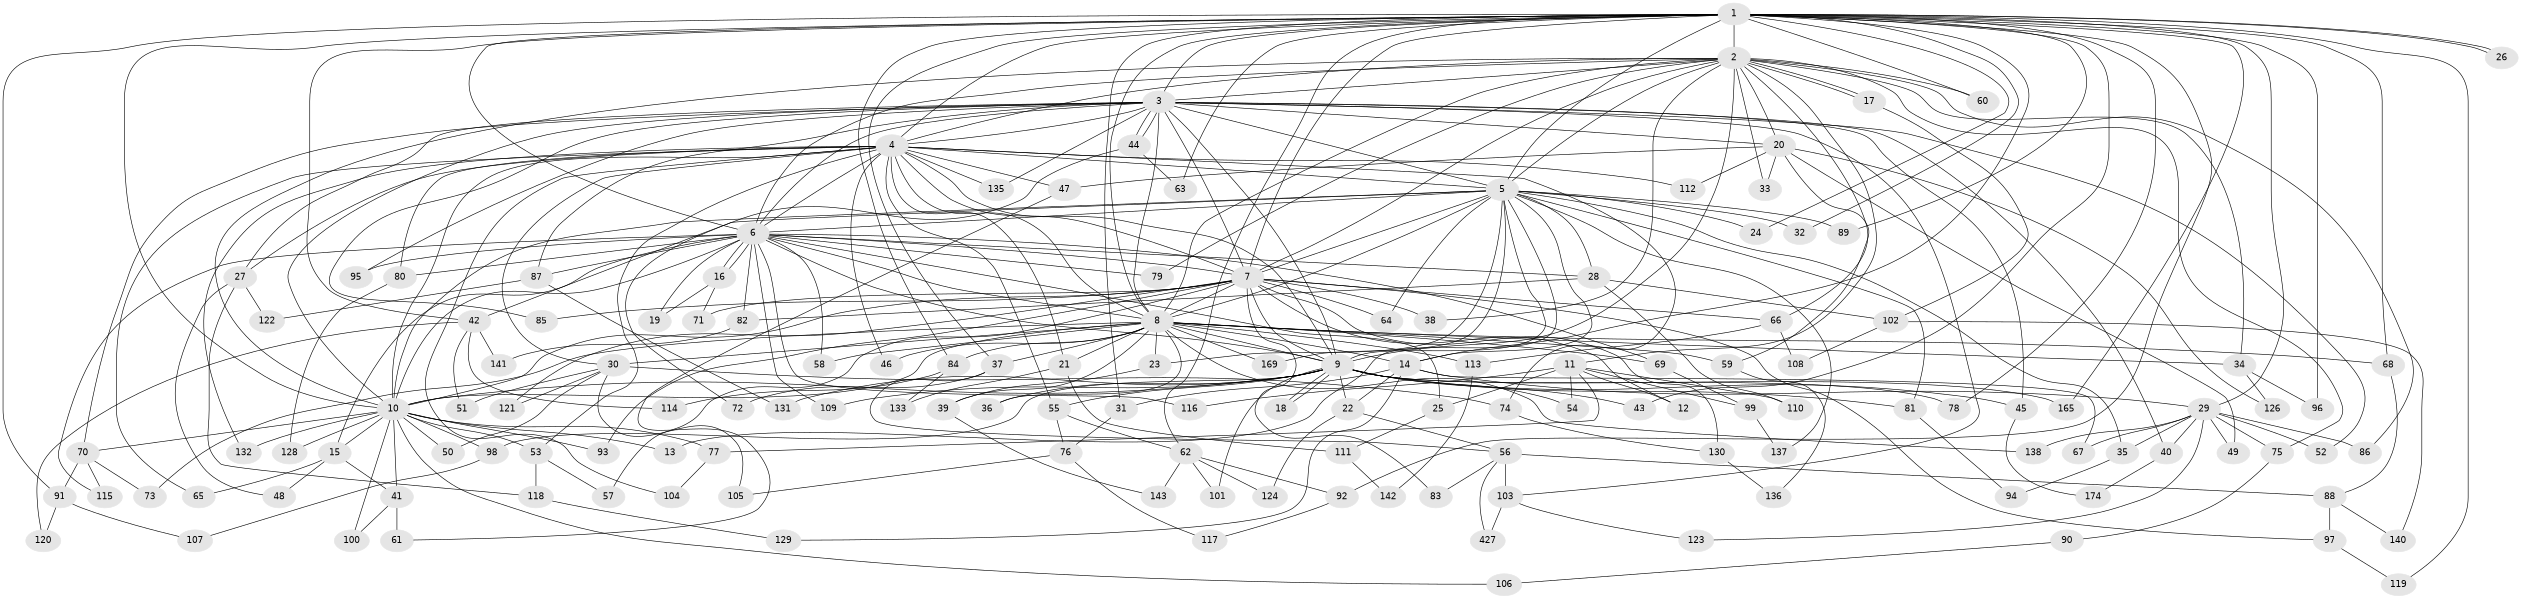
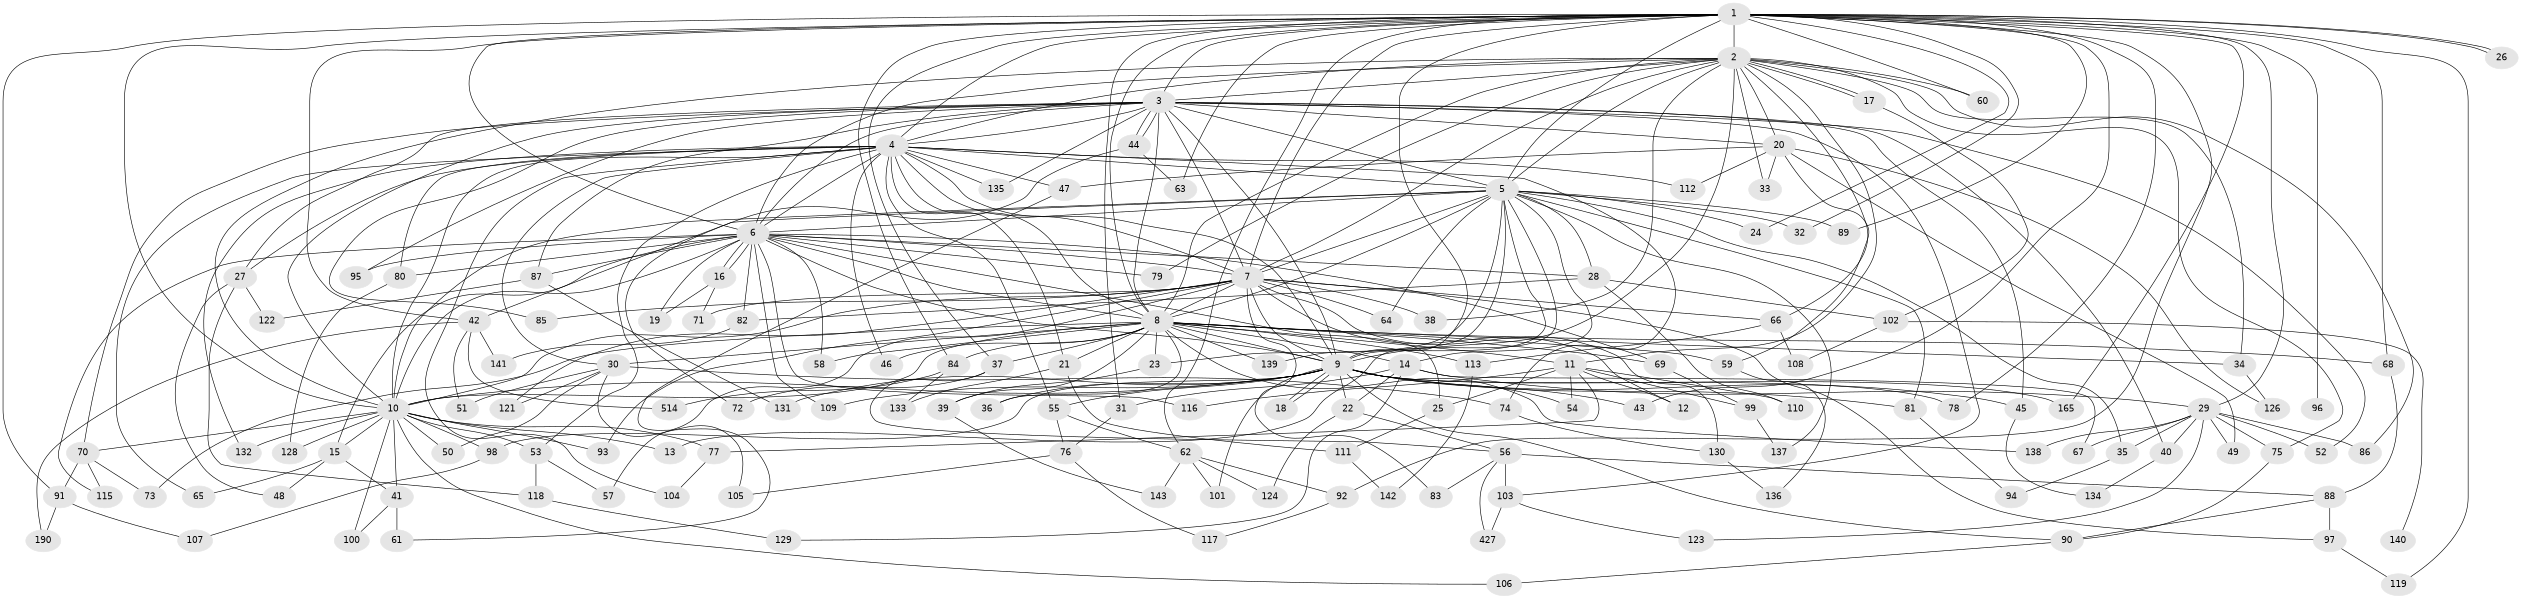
(1911, 251) -> (1403, 94)
none -> (1364, 341)
(1269, 365) -> (1269, 365)
(2279, 387) -> none
(669, 409) -> (669, 409)
none -> (1688, 493)
(2093, 497) -> (2093, 497)
(2364, 519) -> (2198, 519)
(43, 541) -> (43, 541)
